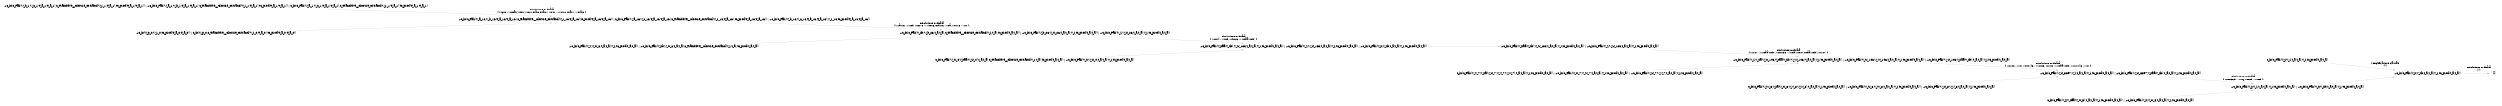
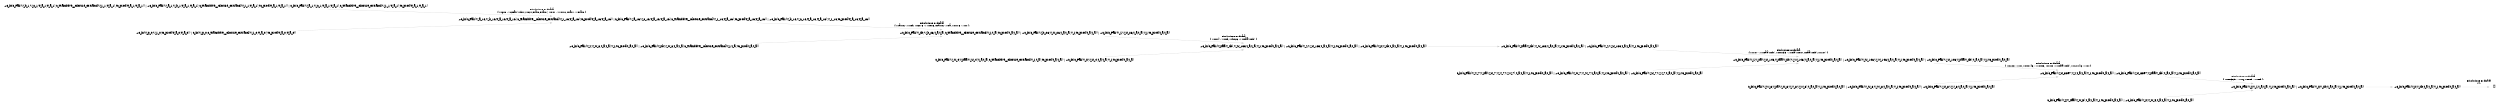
(2298, 60) -> none
